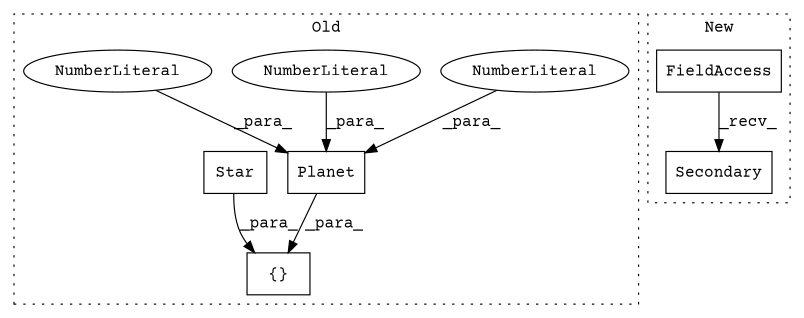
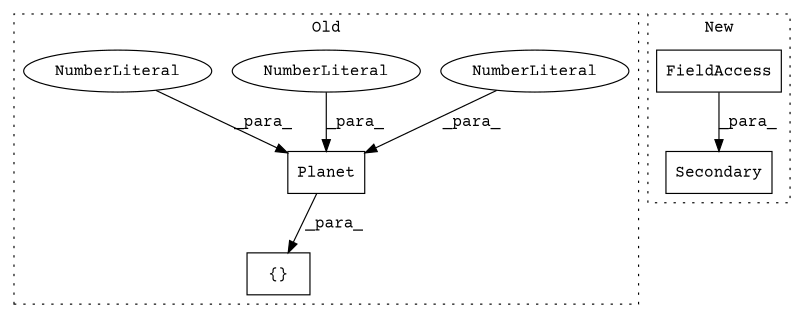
(748, 122) -> (748, 122)
(235, 172) -> none
